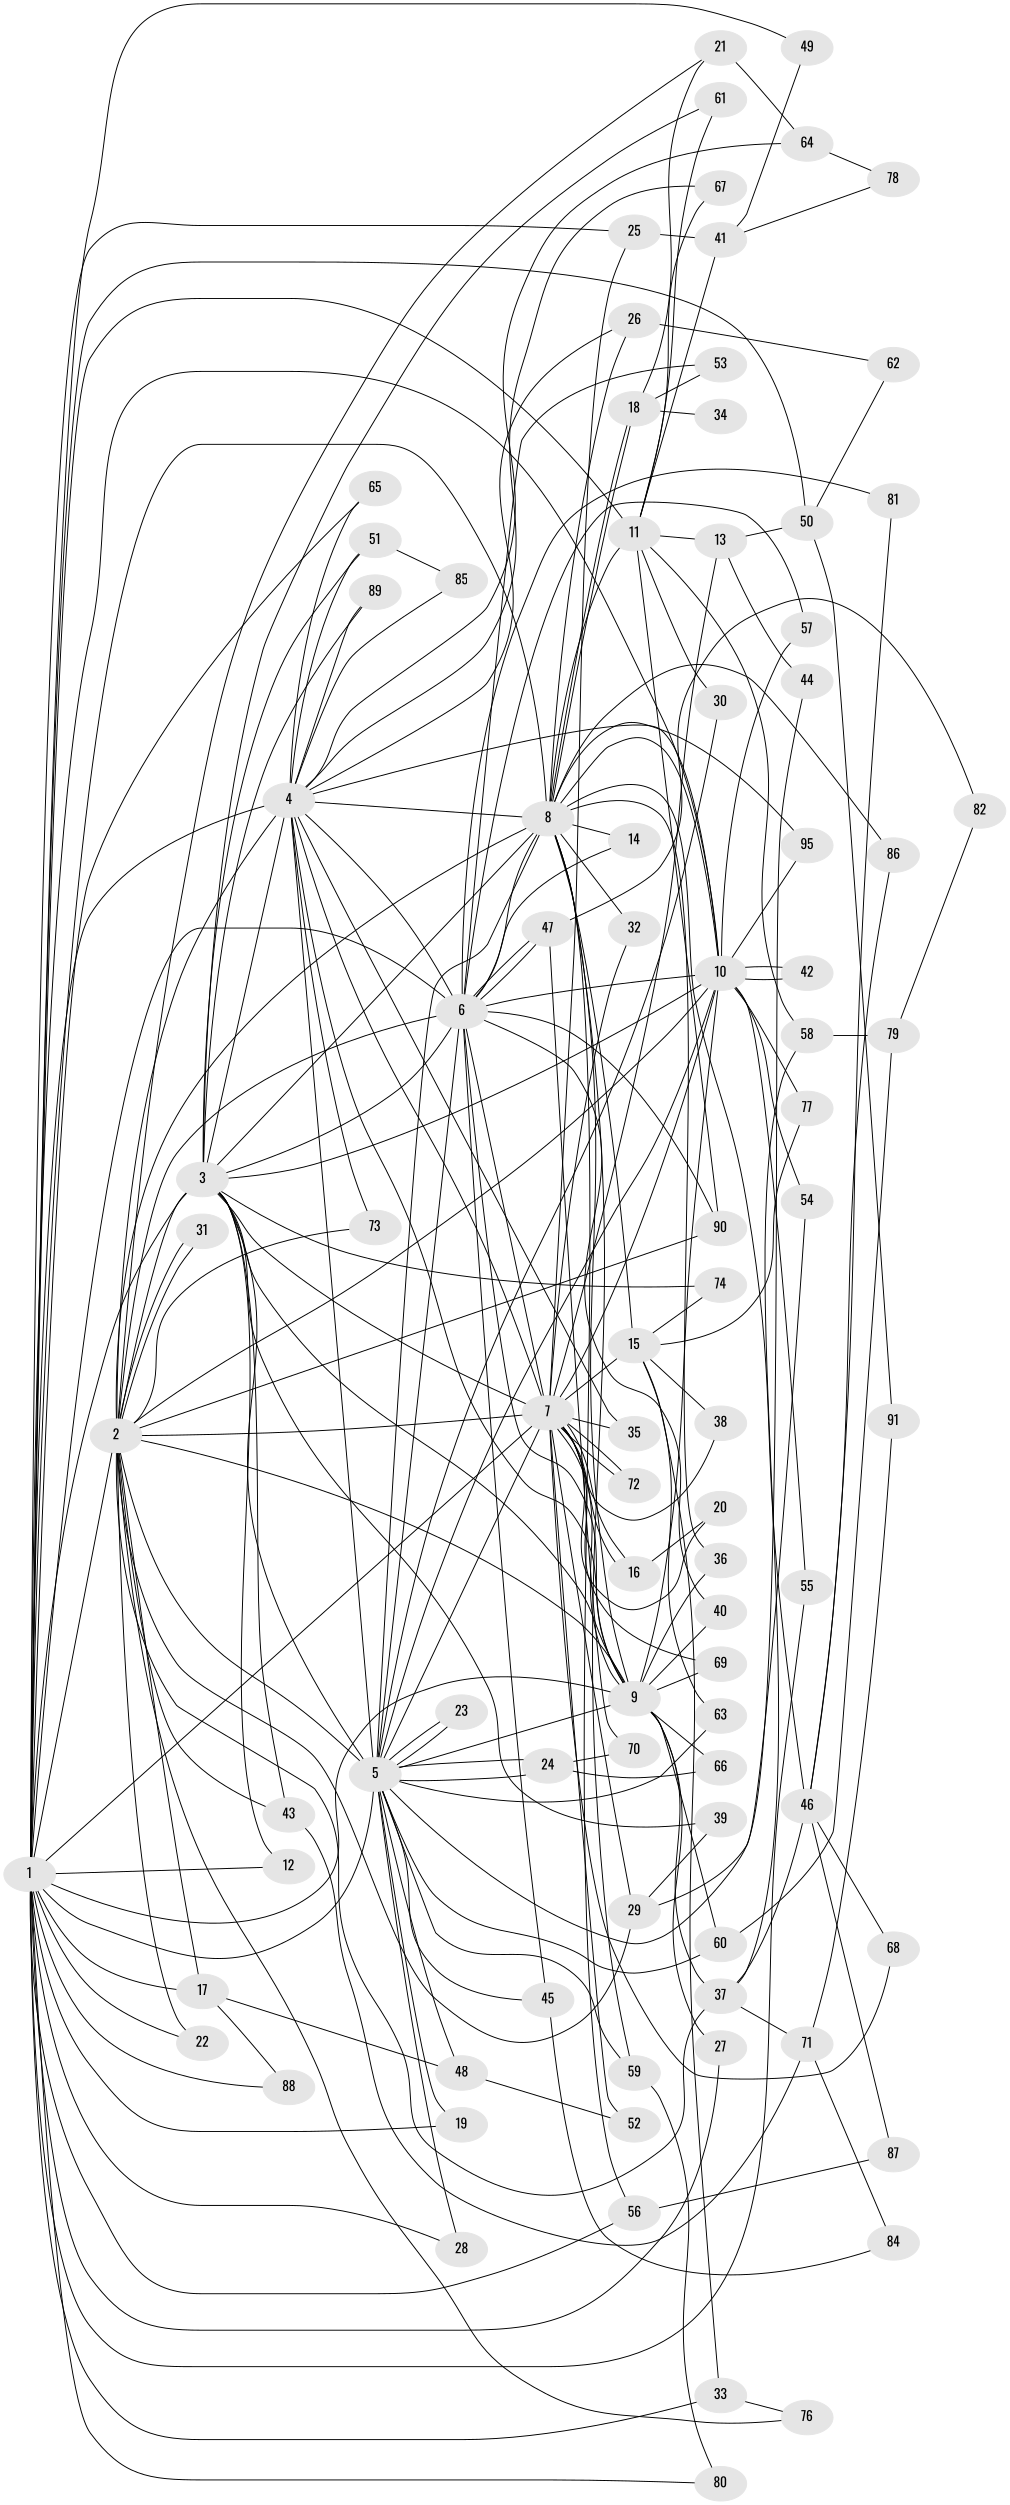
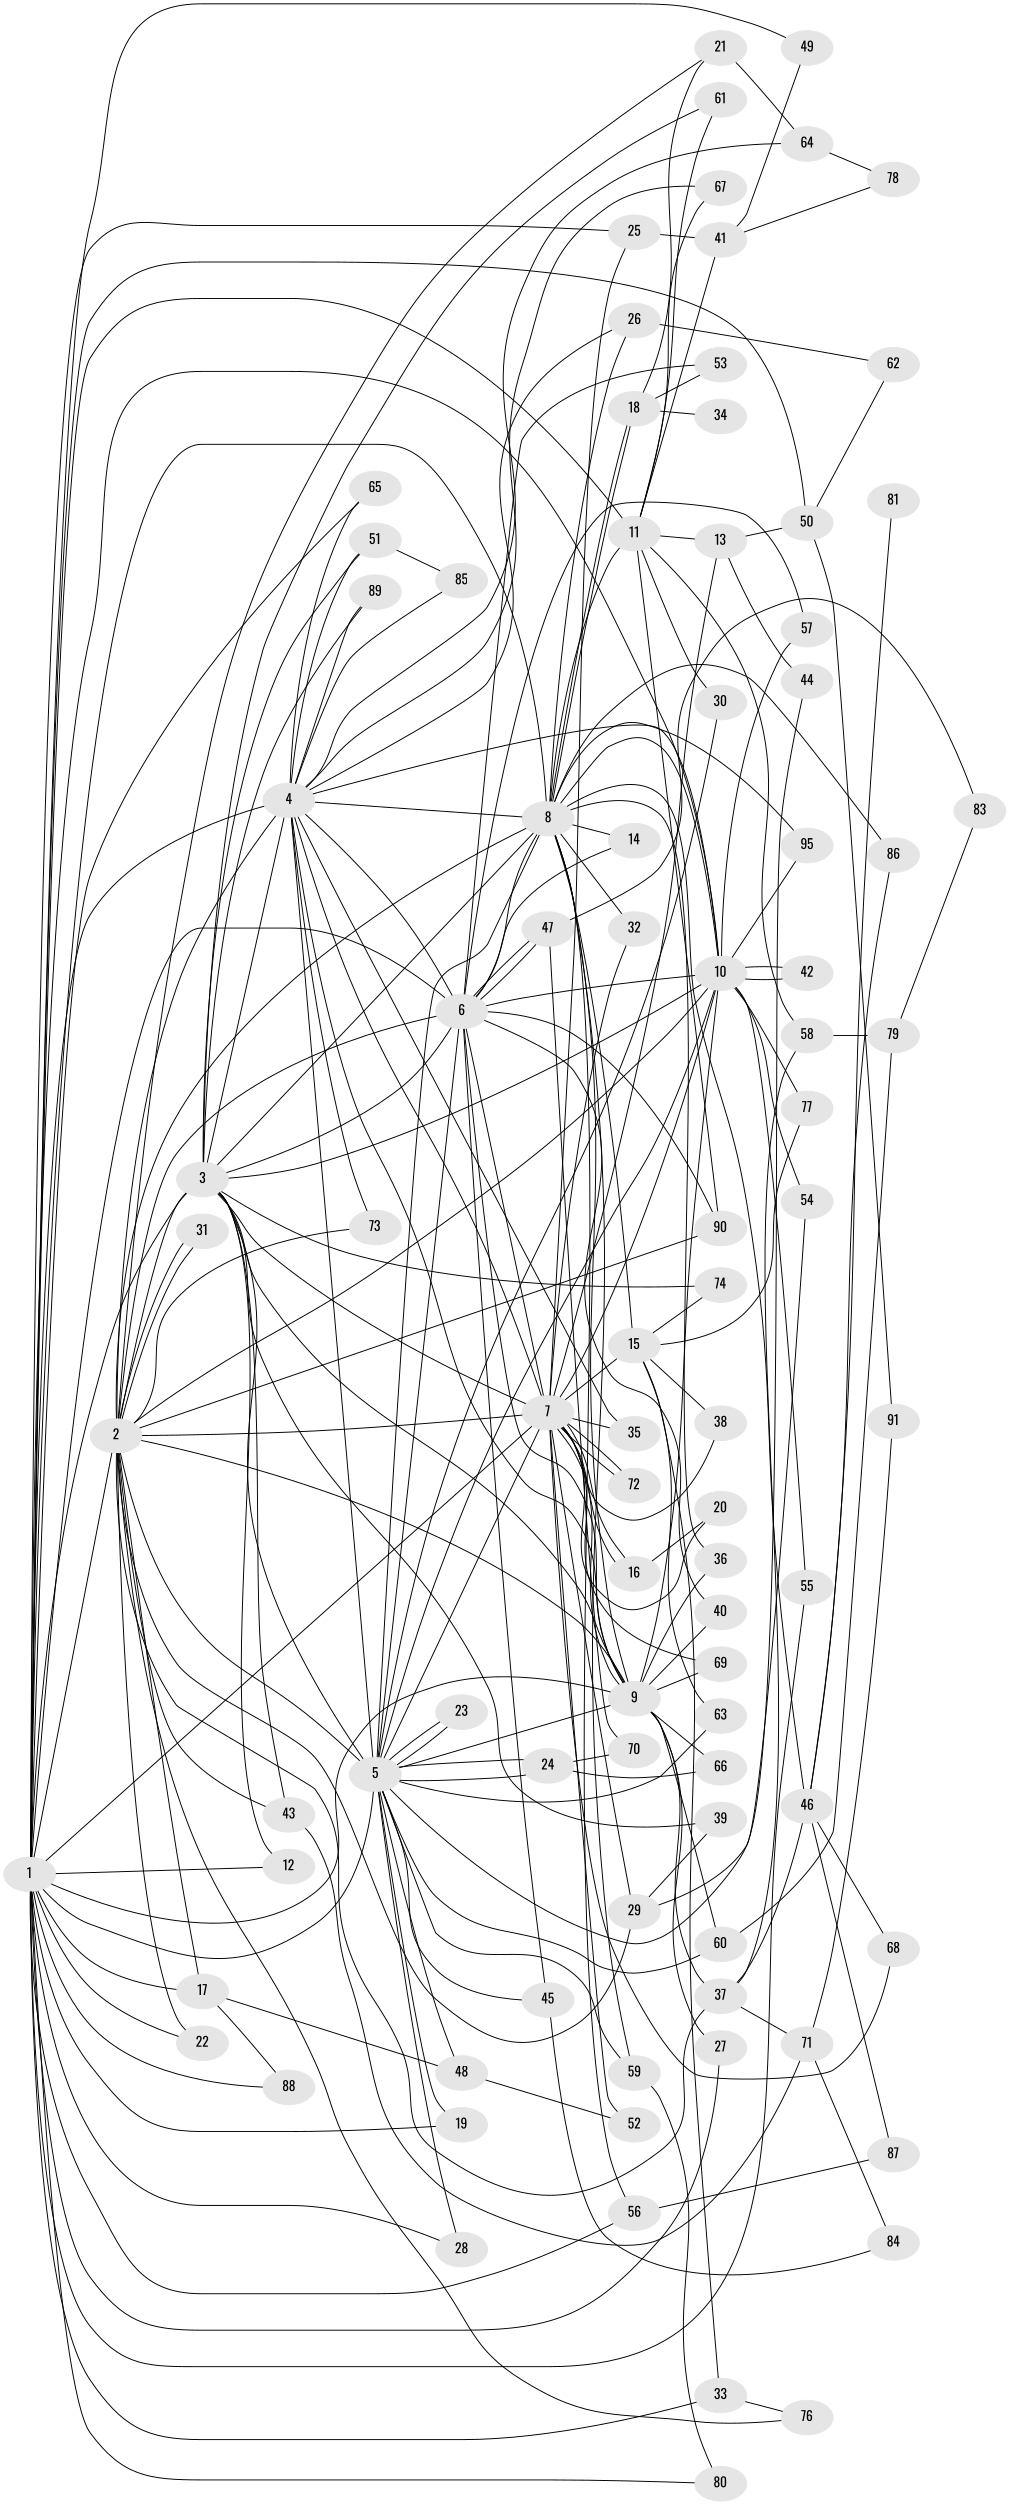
(527, 597) -> none
(980, 811) -> (980, 811)
